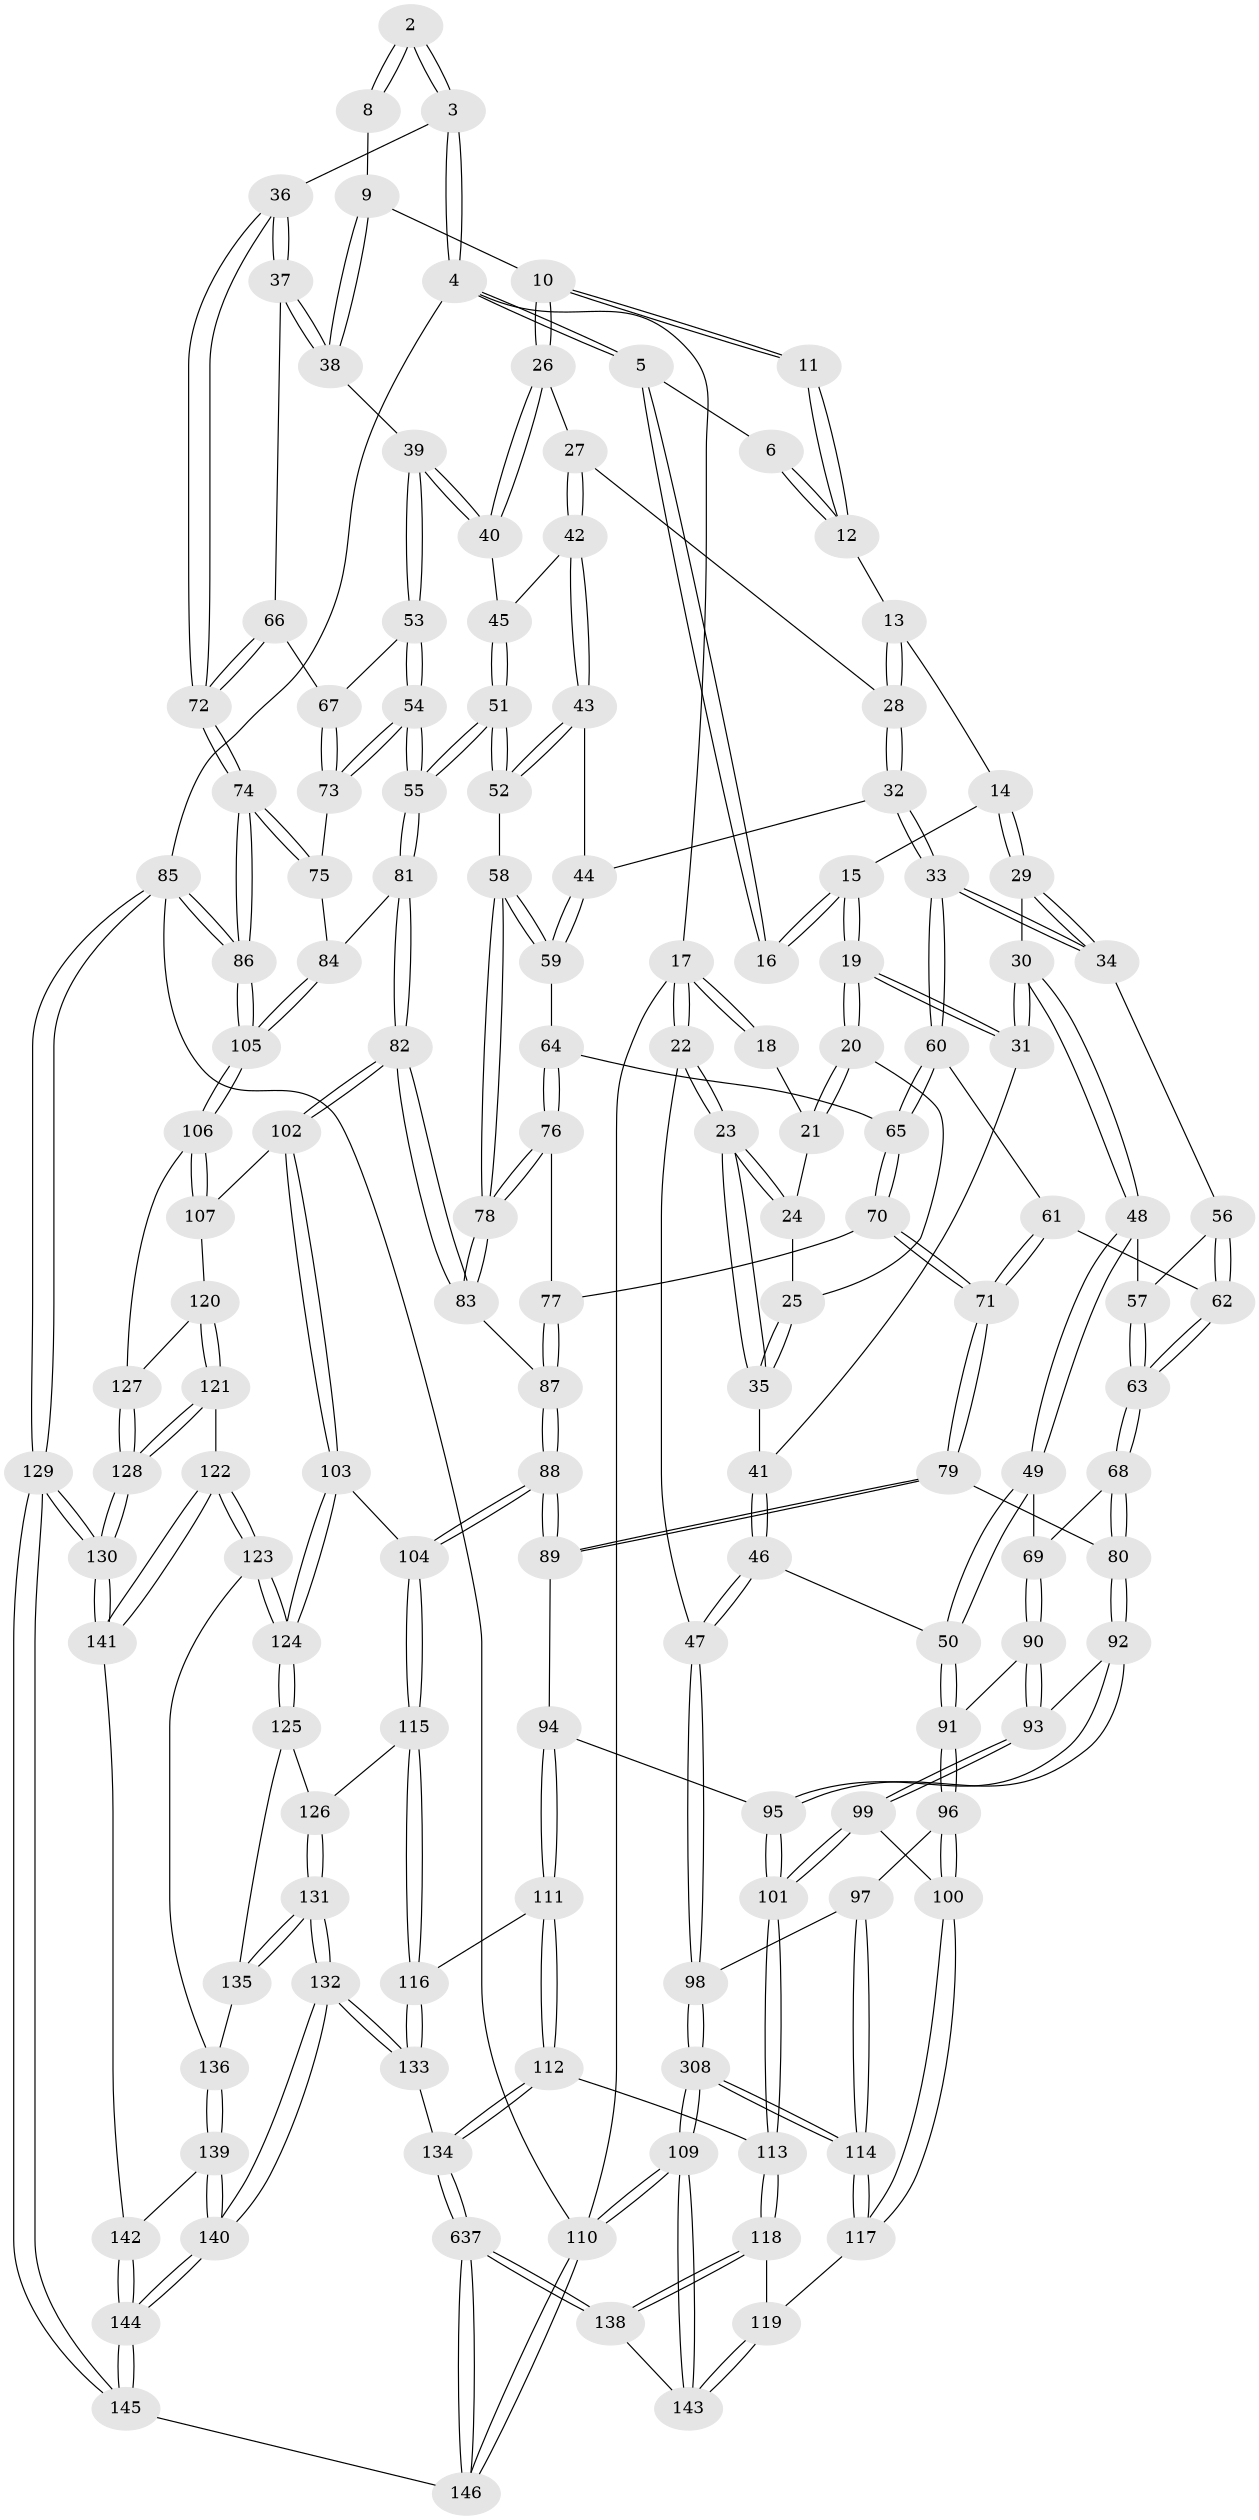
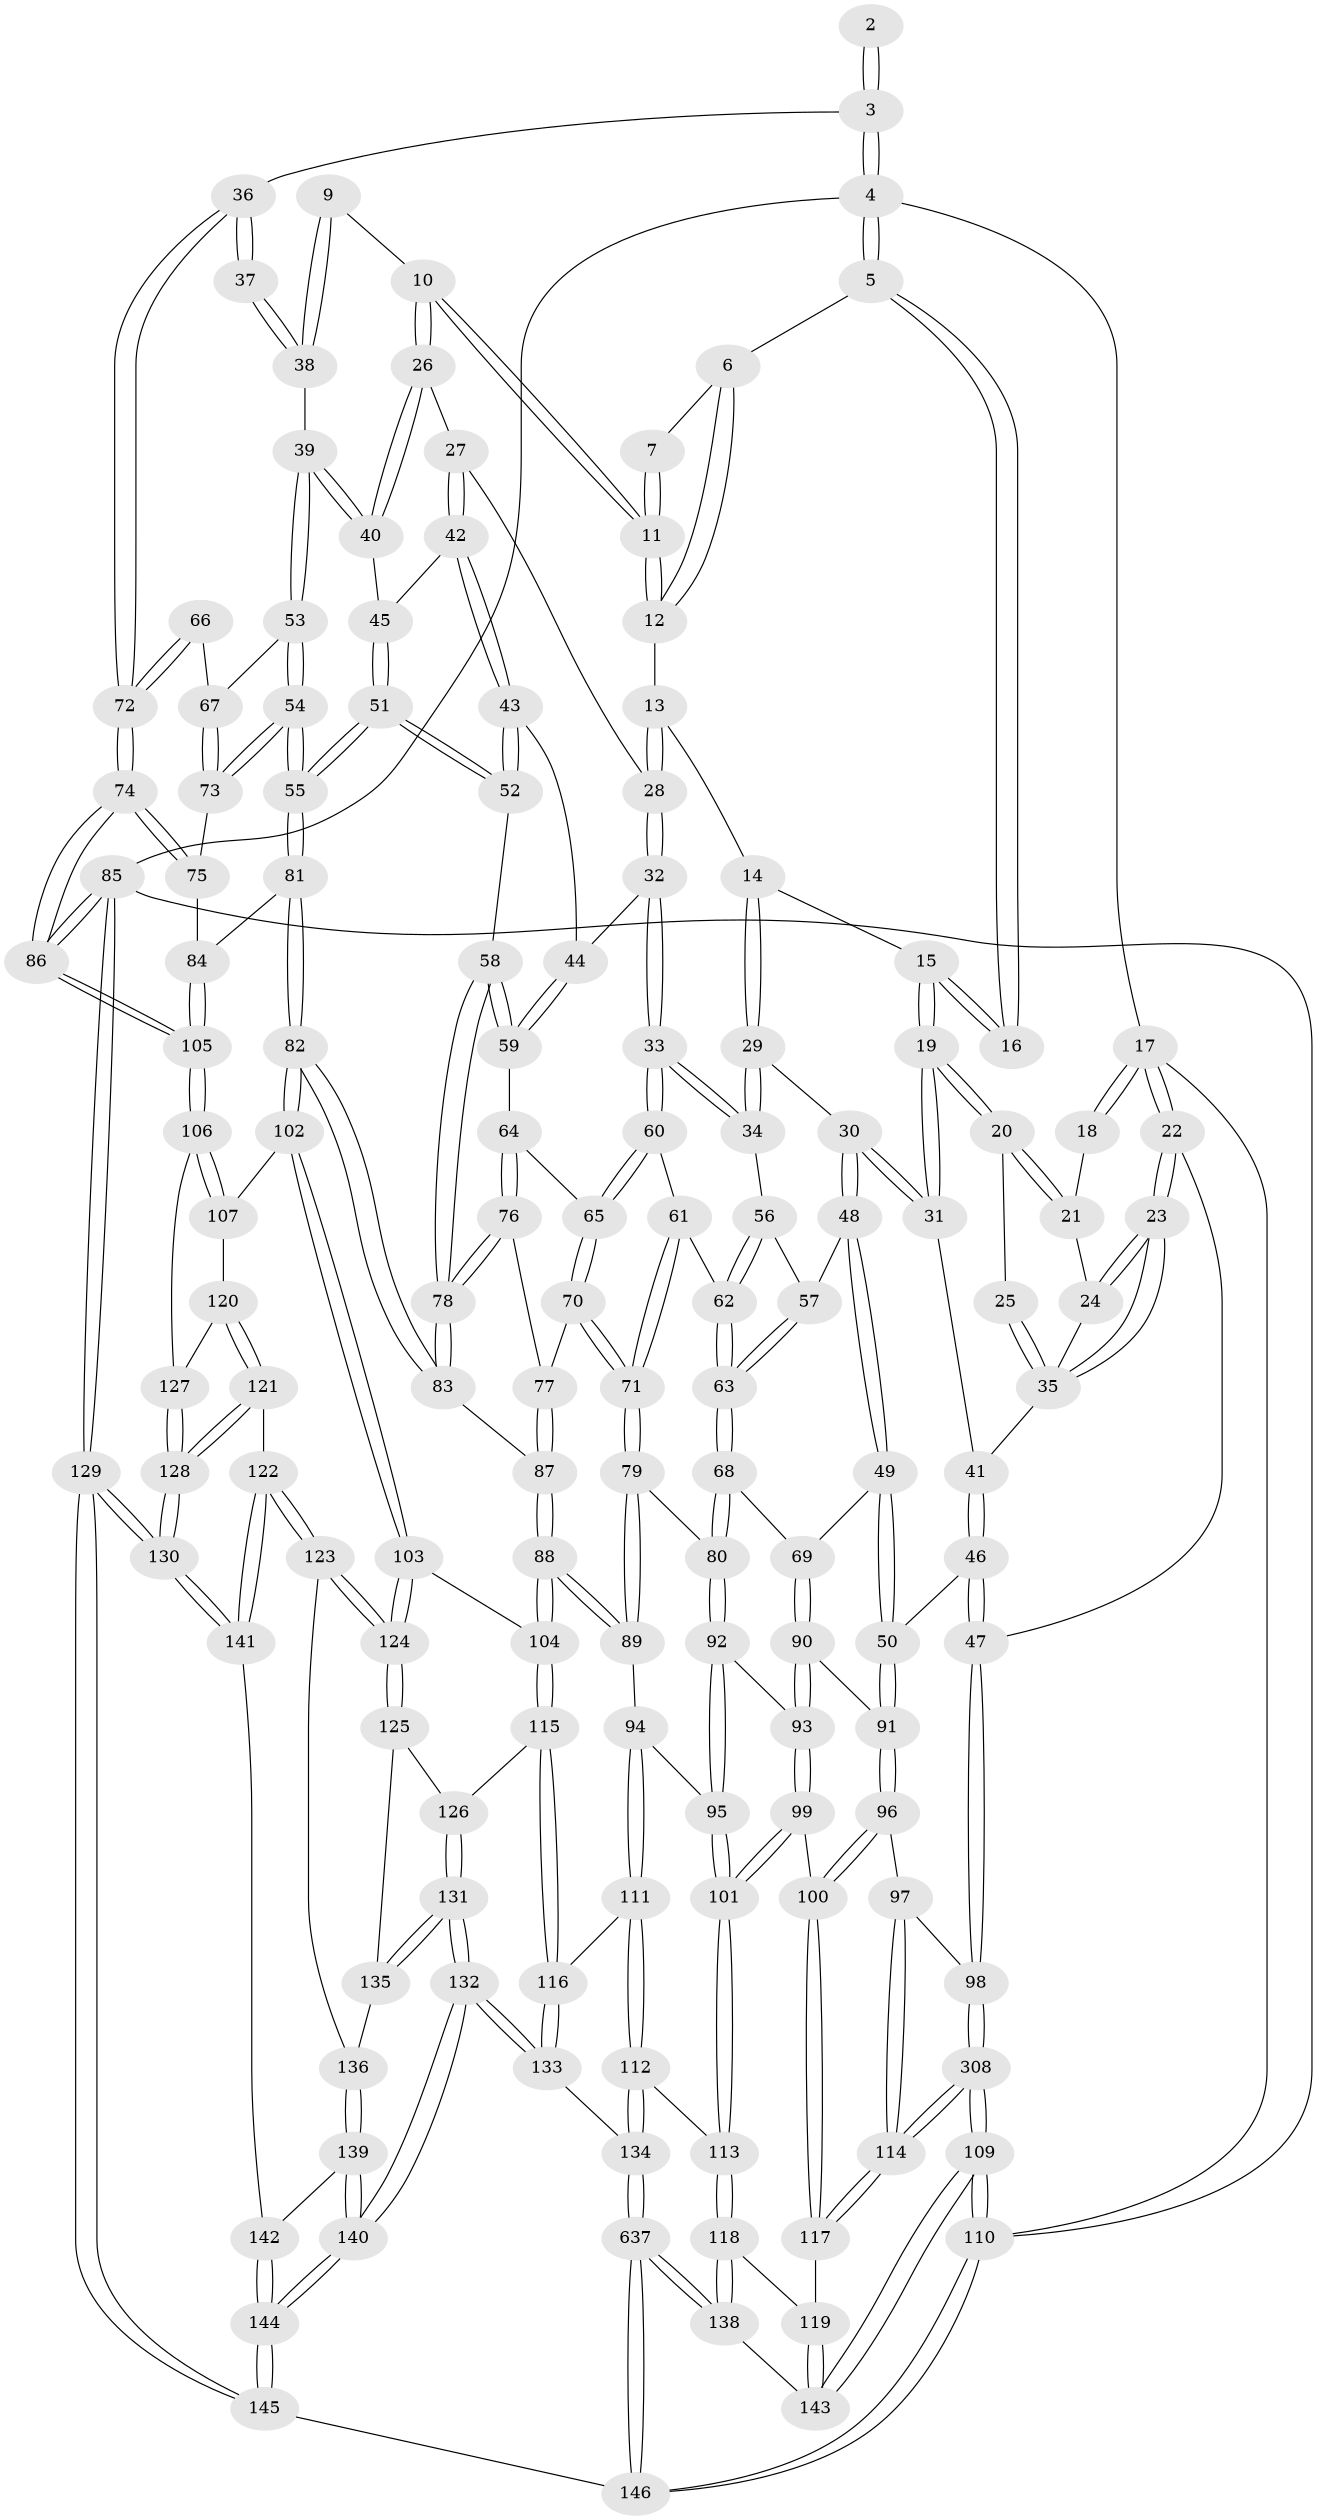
(368, 111) -> none
(278, 451) -> none
none -> (652, 452)
(793, 1260) -> (1070, 1345)
